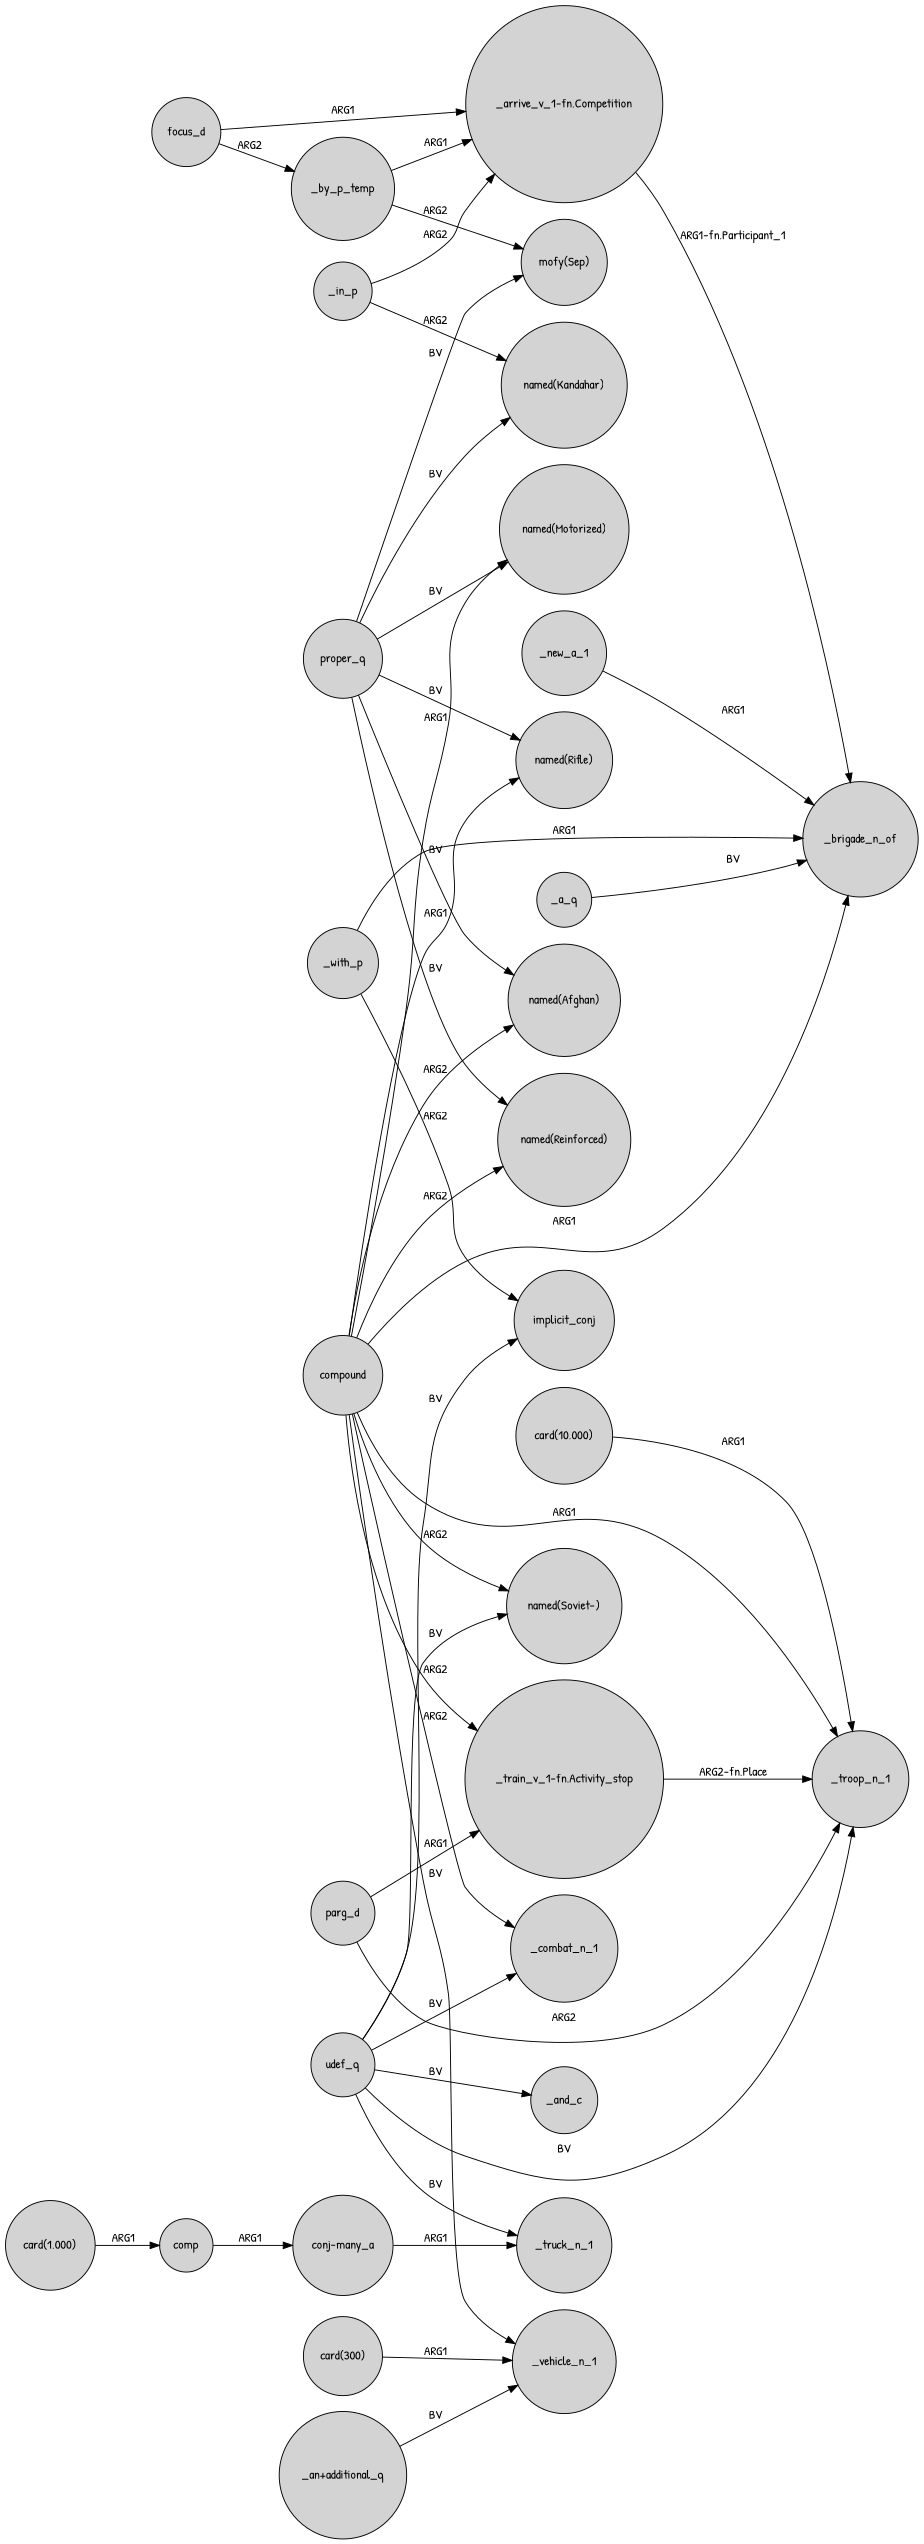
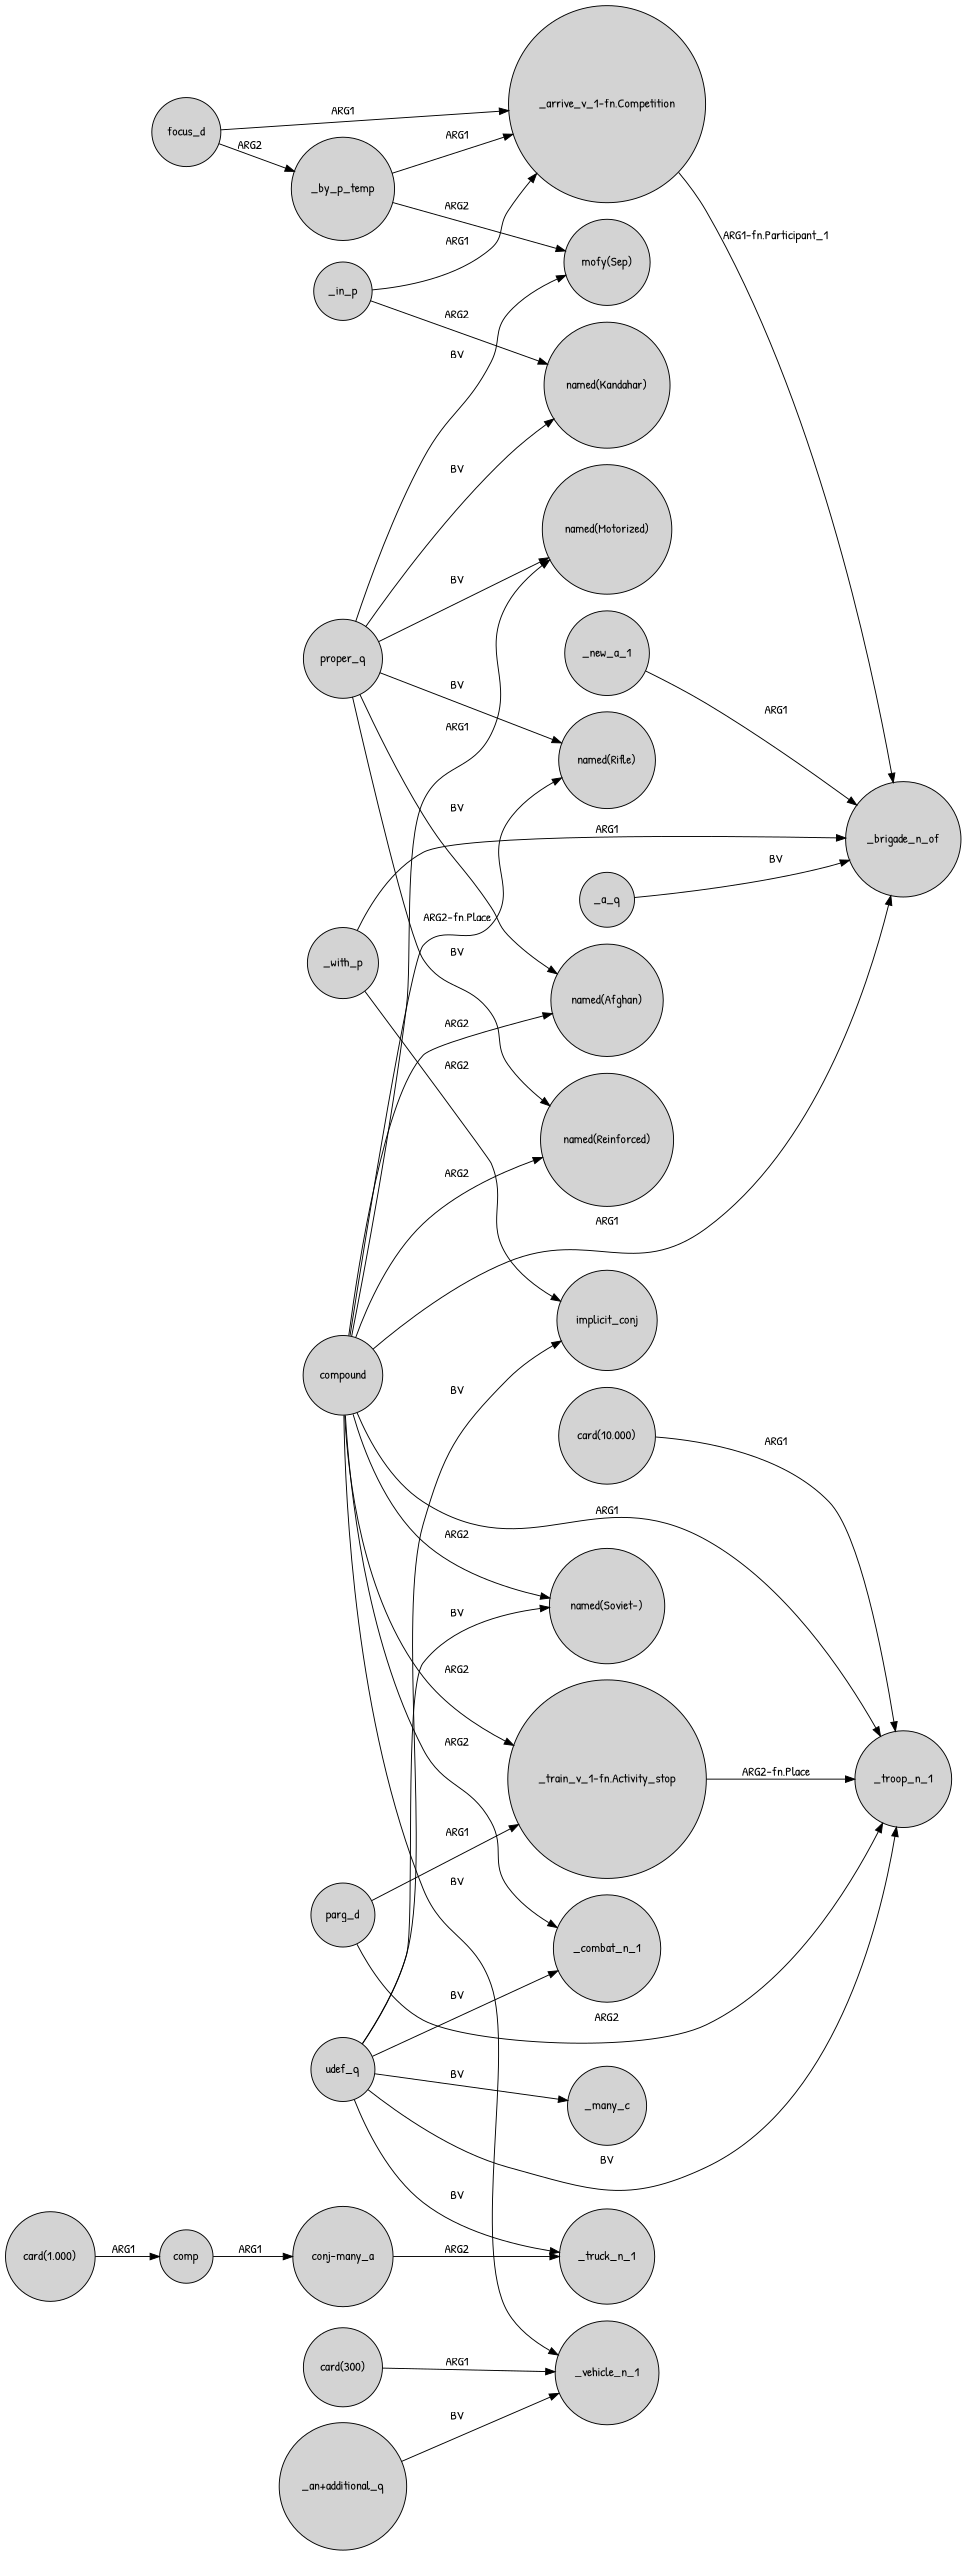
(436, 235) -> (457, 241)
(436, 913) -> (457, 918)
(564, 2100) -> (607, 2106)
(436, 2238) -> (457, 2250)
